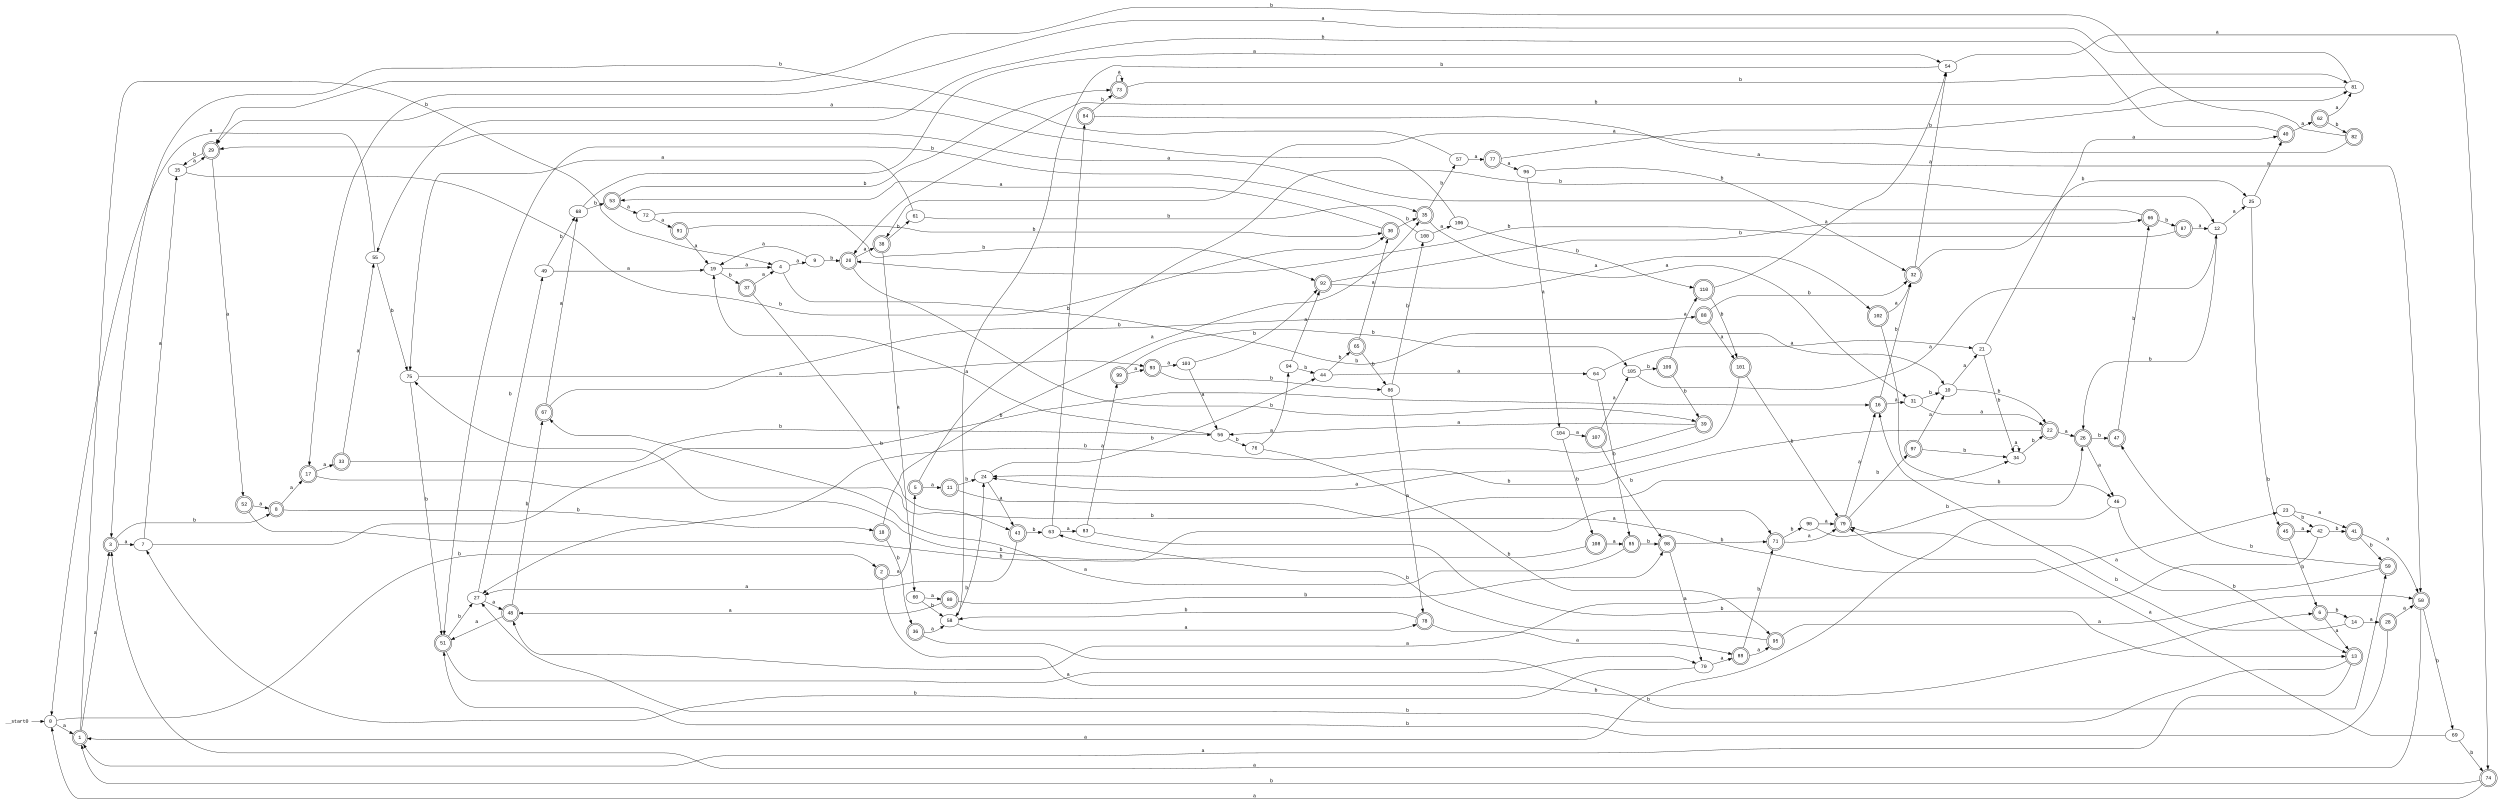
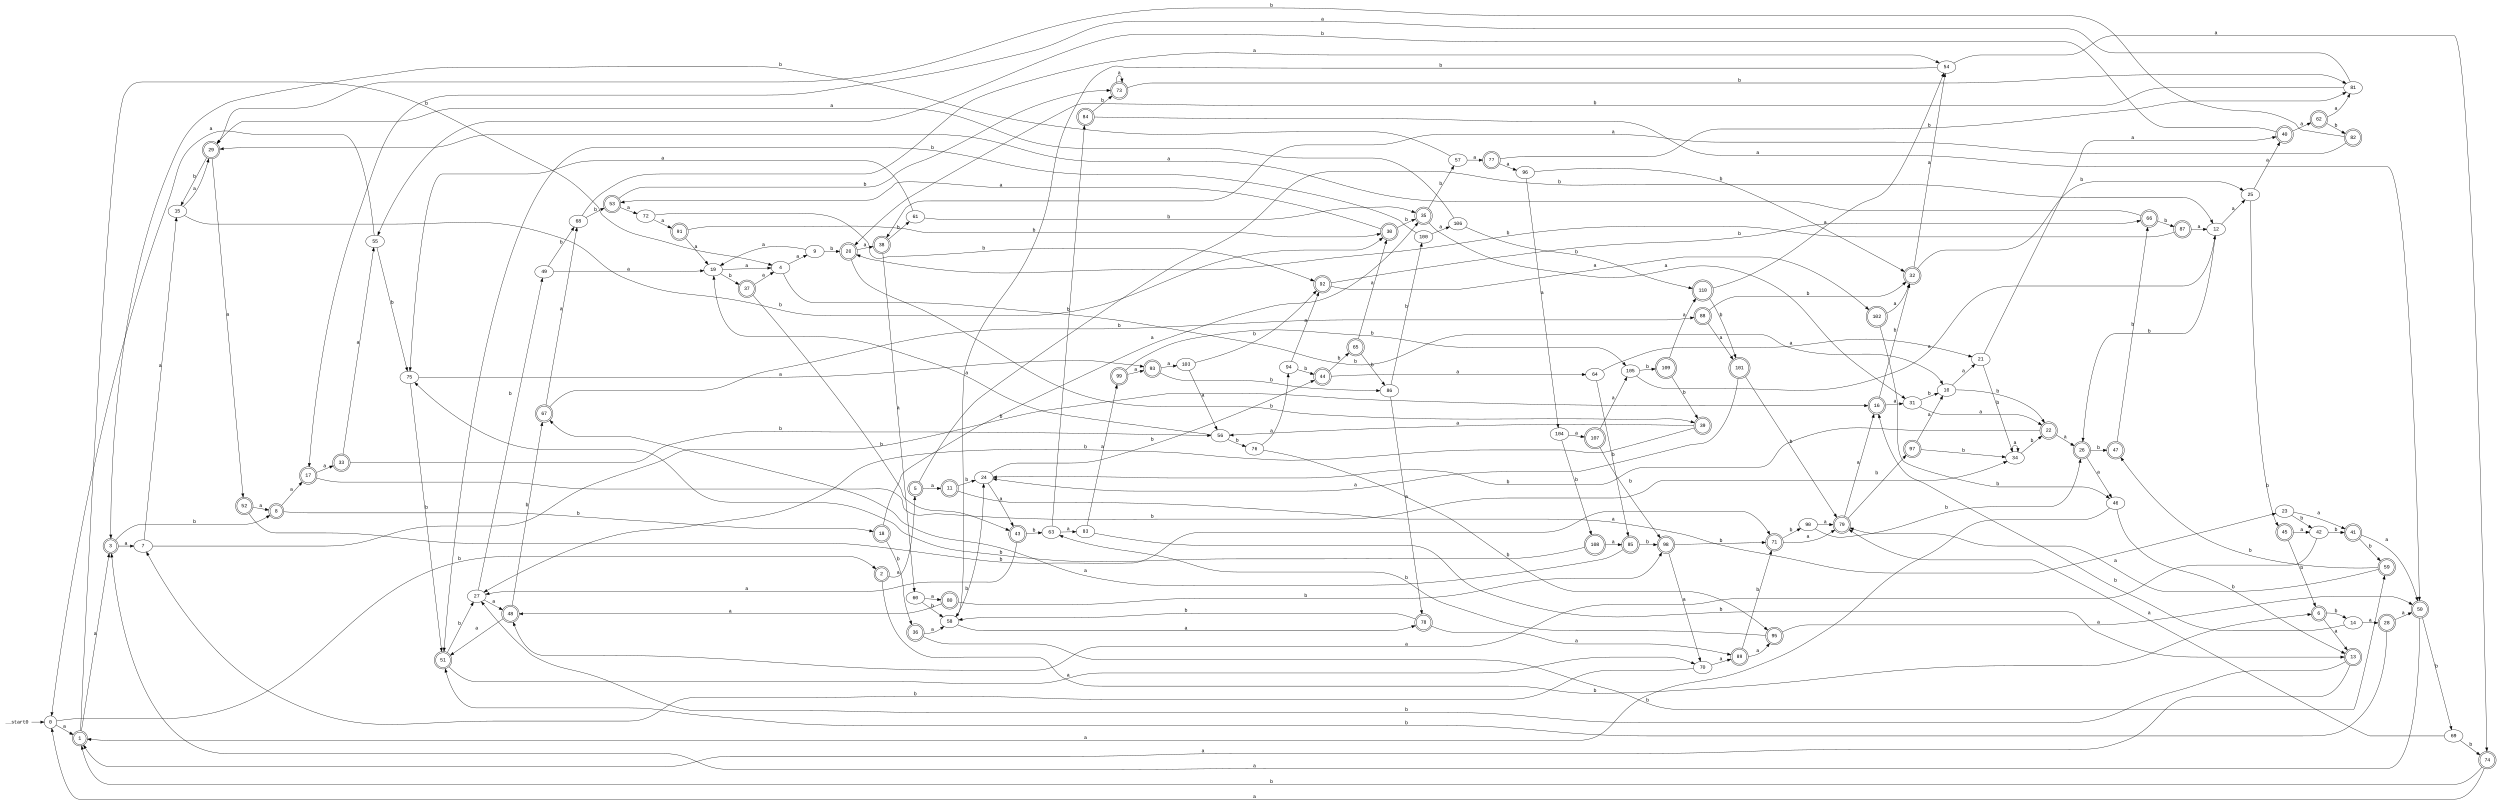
(1323, 375) -> (1322, 377)
